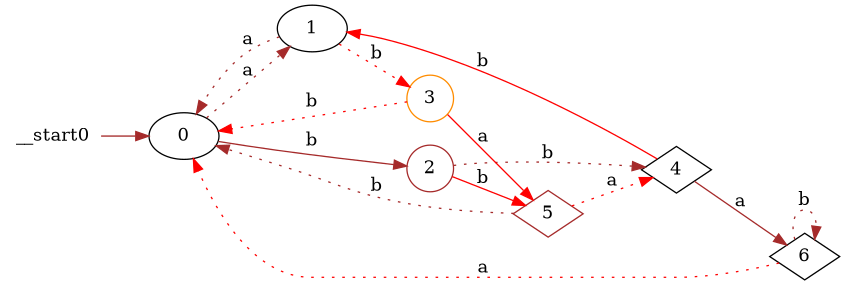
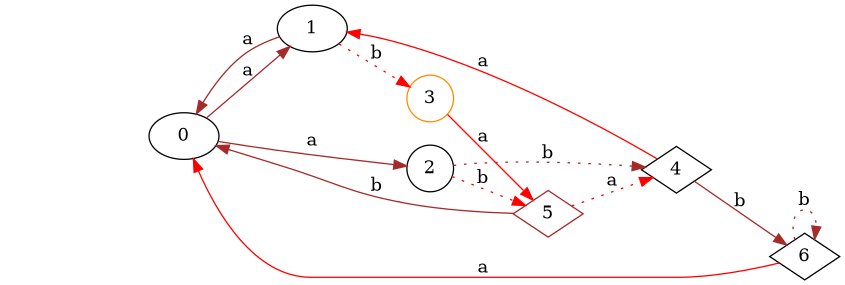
(235, 62) -> (235, 62)
(483, 62) -> (483, 62)
(243, 86) -> (243, 86)
(319, 115) -> none
(53, 136) -> none
(312, 141) -> (312, 141)
(430, 168) -> (430, 168)
(483, 189) -> (483, 189)
(368, 195) -> (368, 195)
(741, 202) -> (741, 202)
(464, 277) -> (464, 277)
